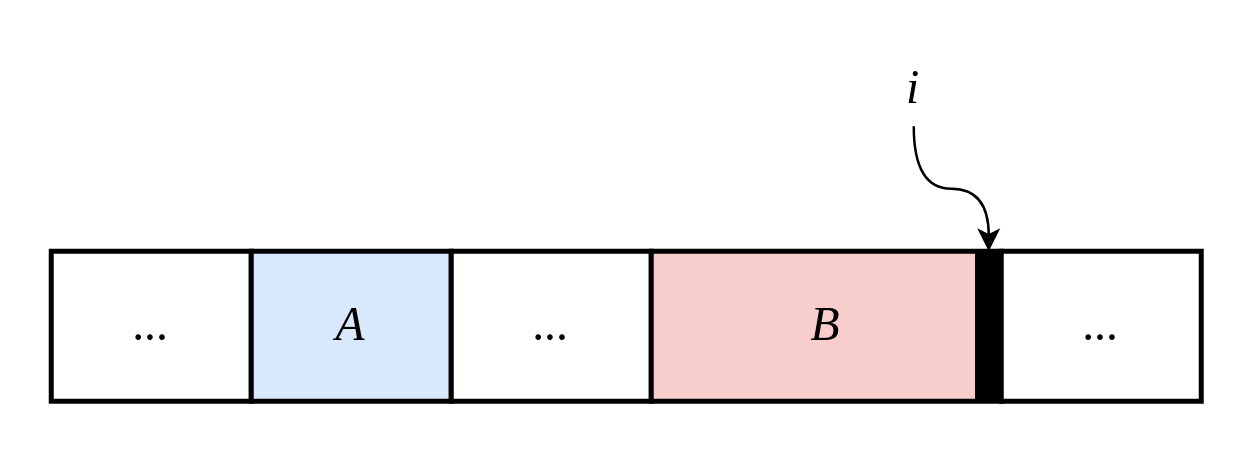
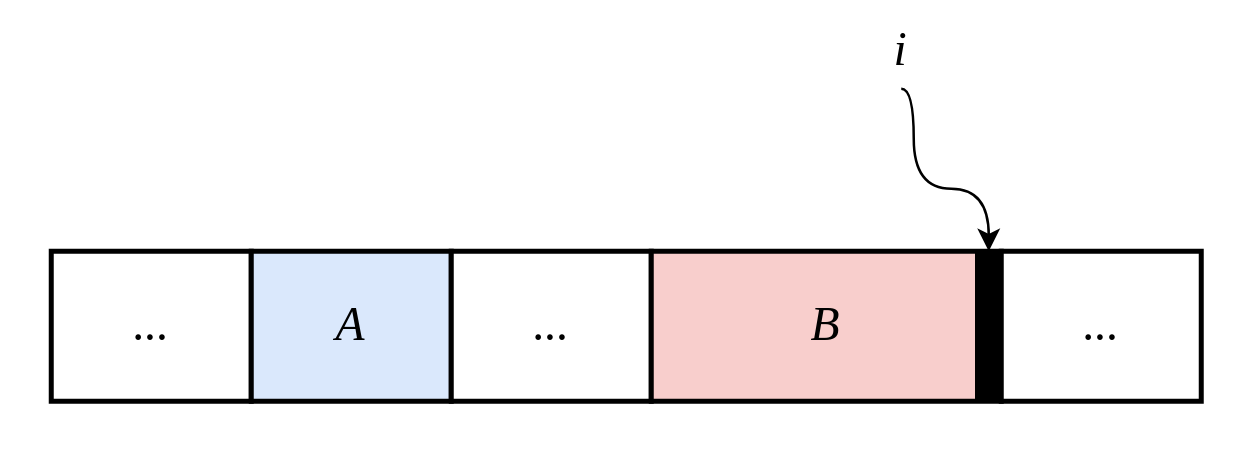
(914, 89) -> (901, 51)
